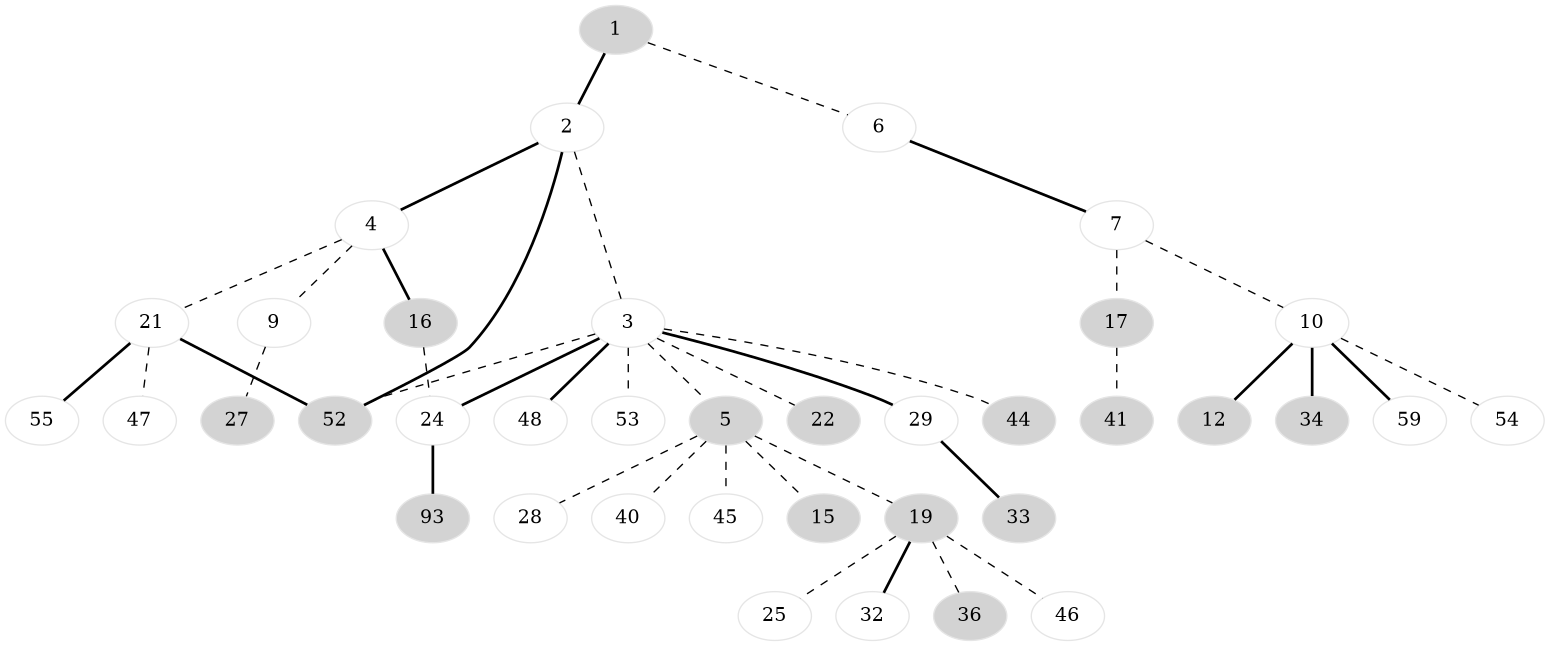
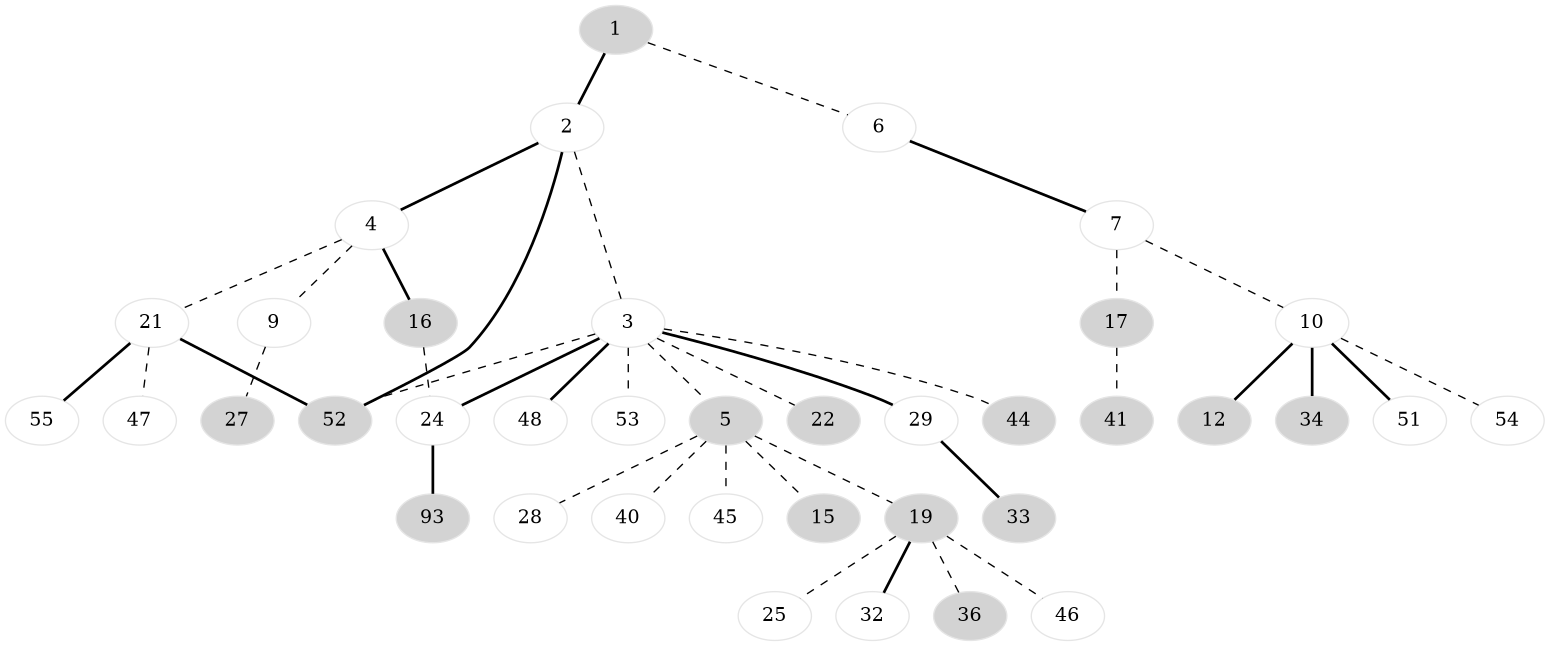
(1410, 421) -> (1410, 421)
